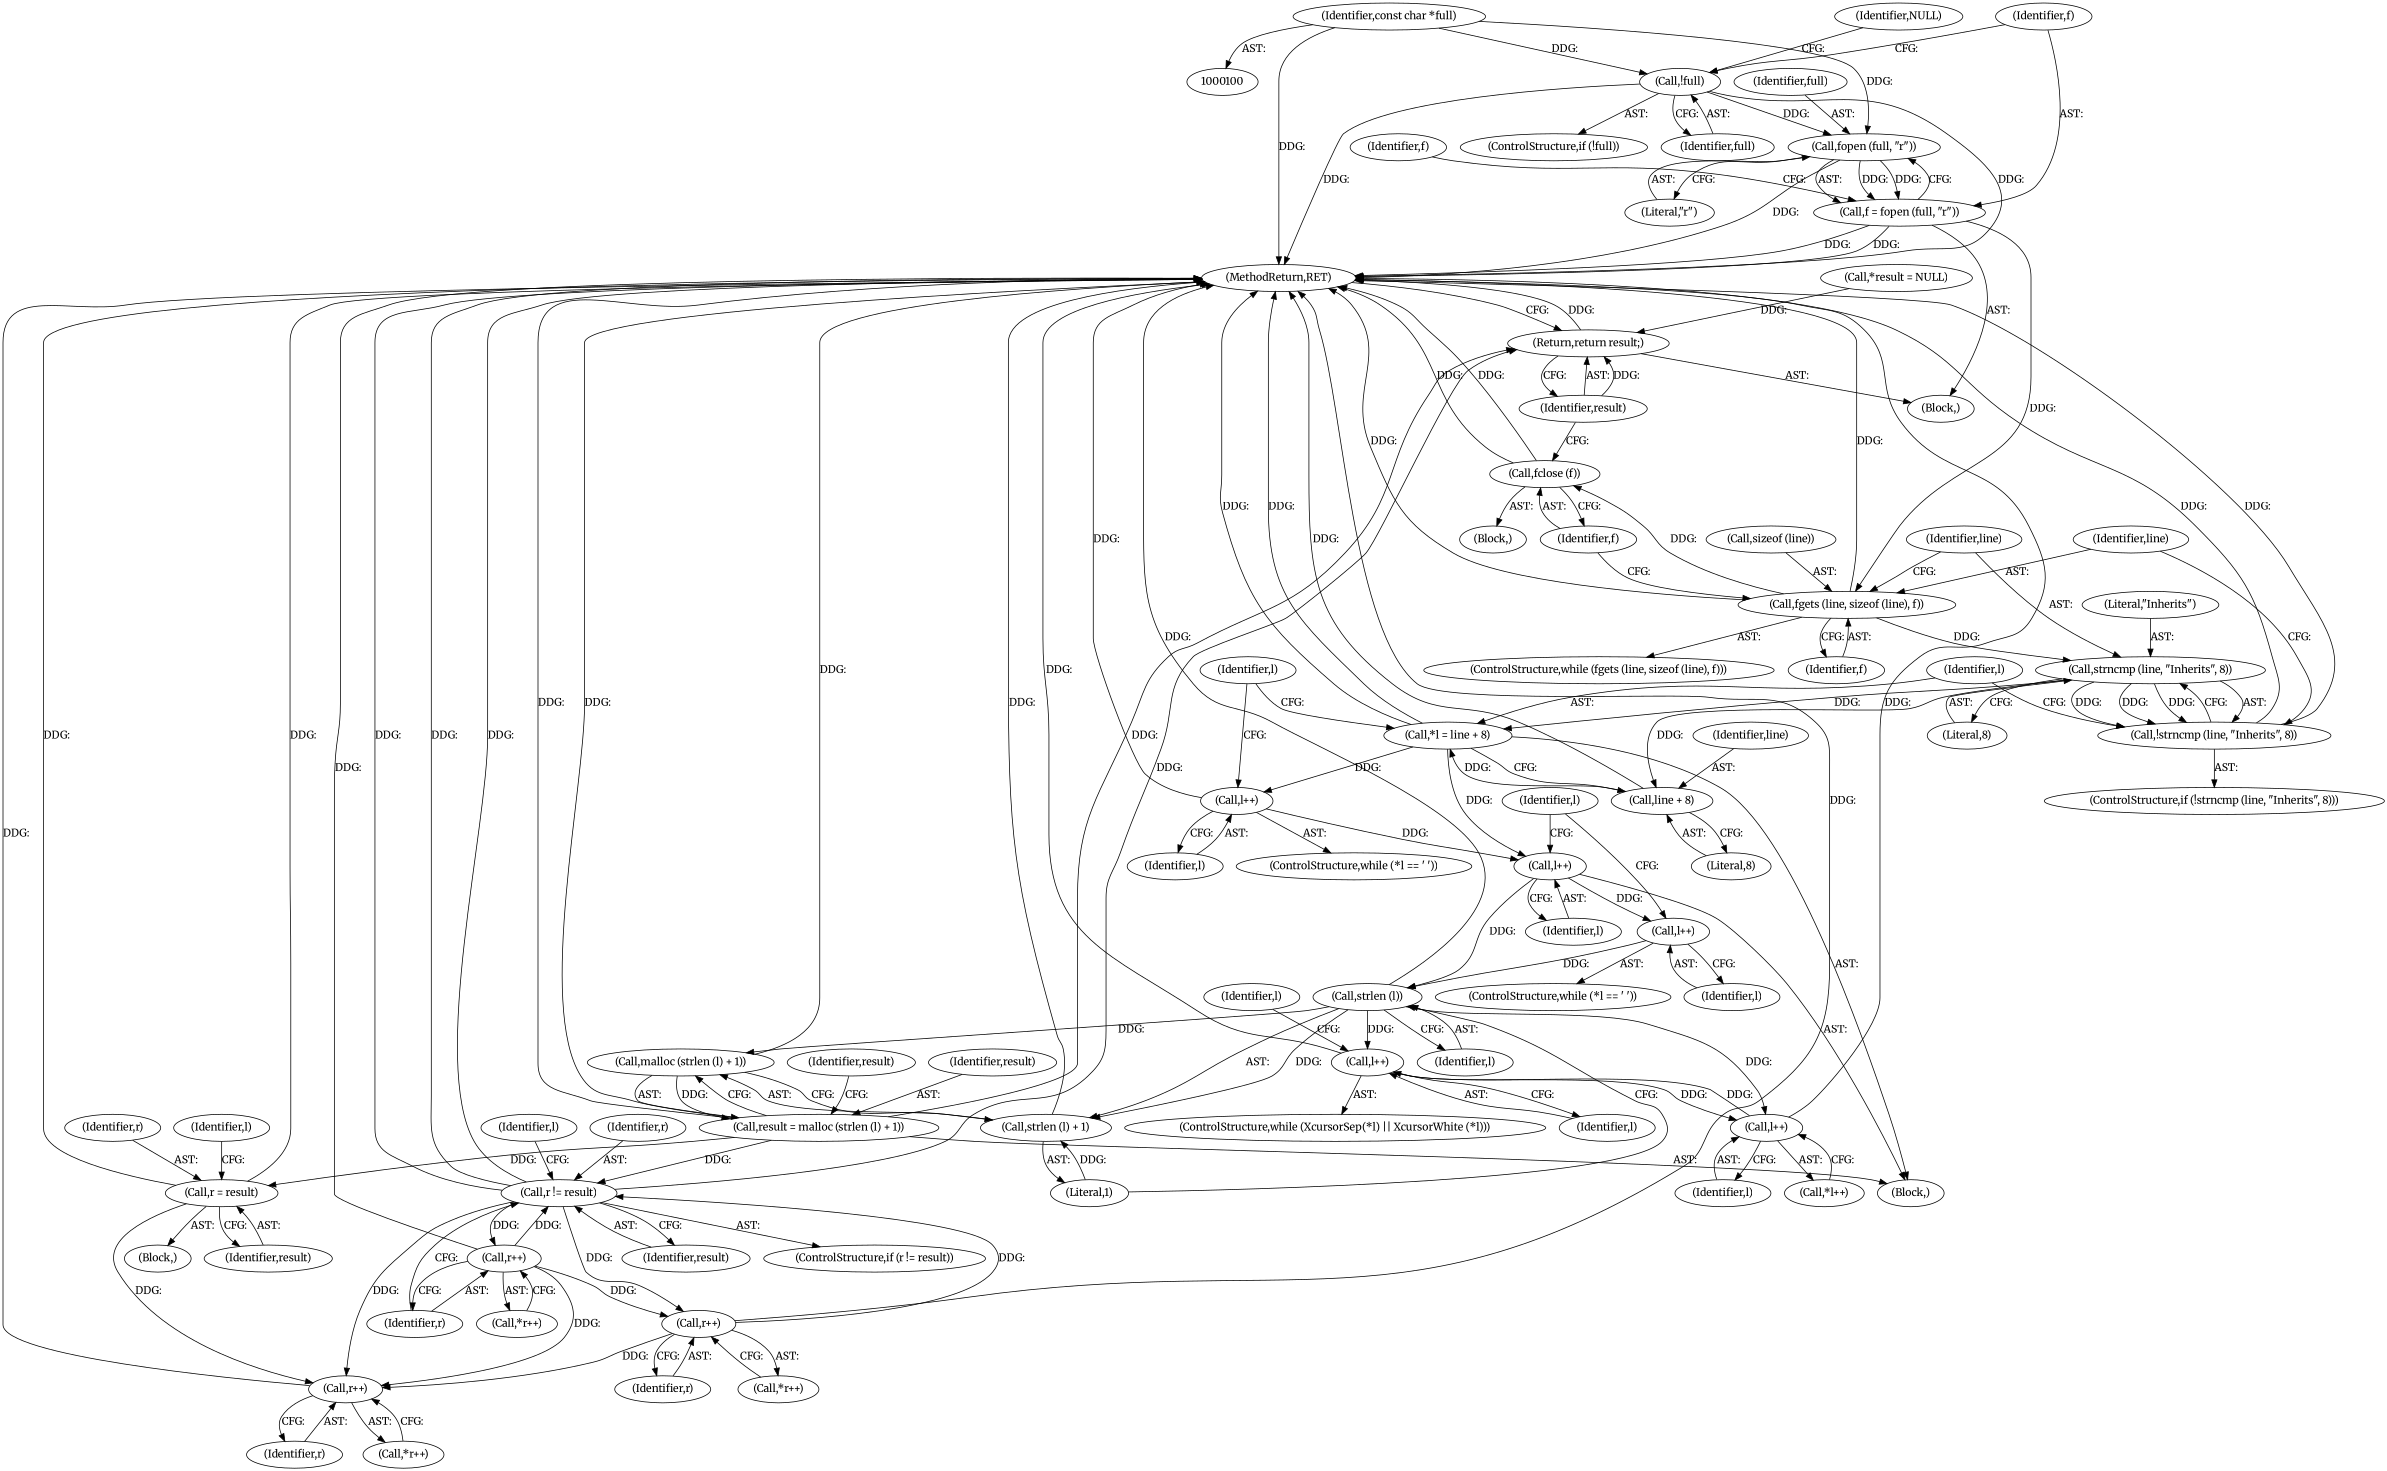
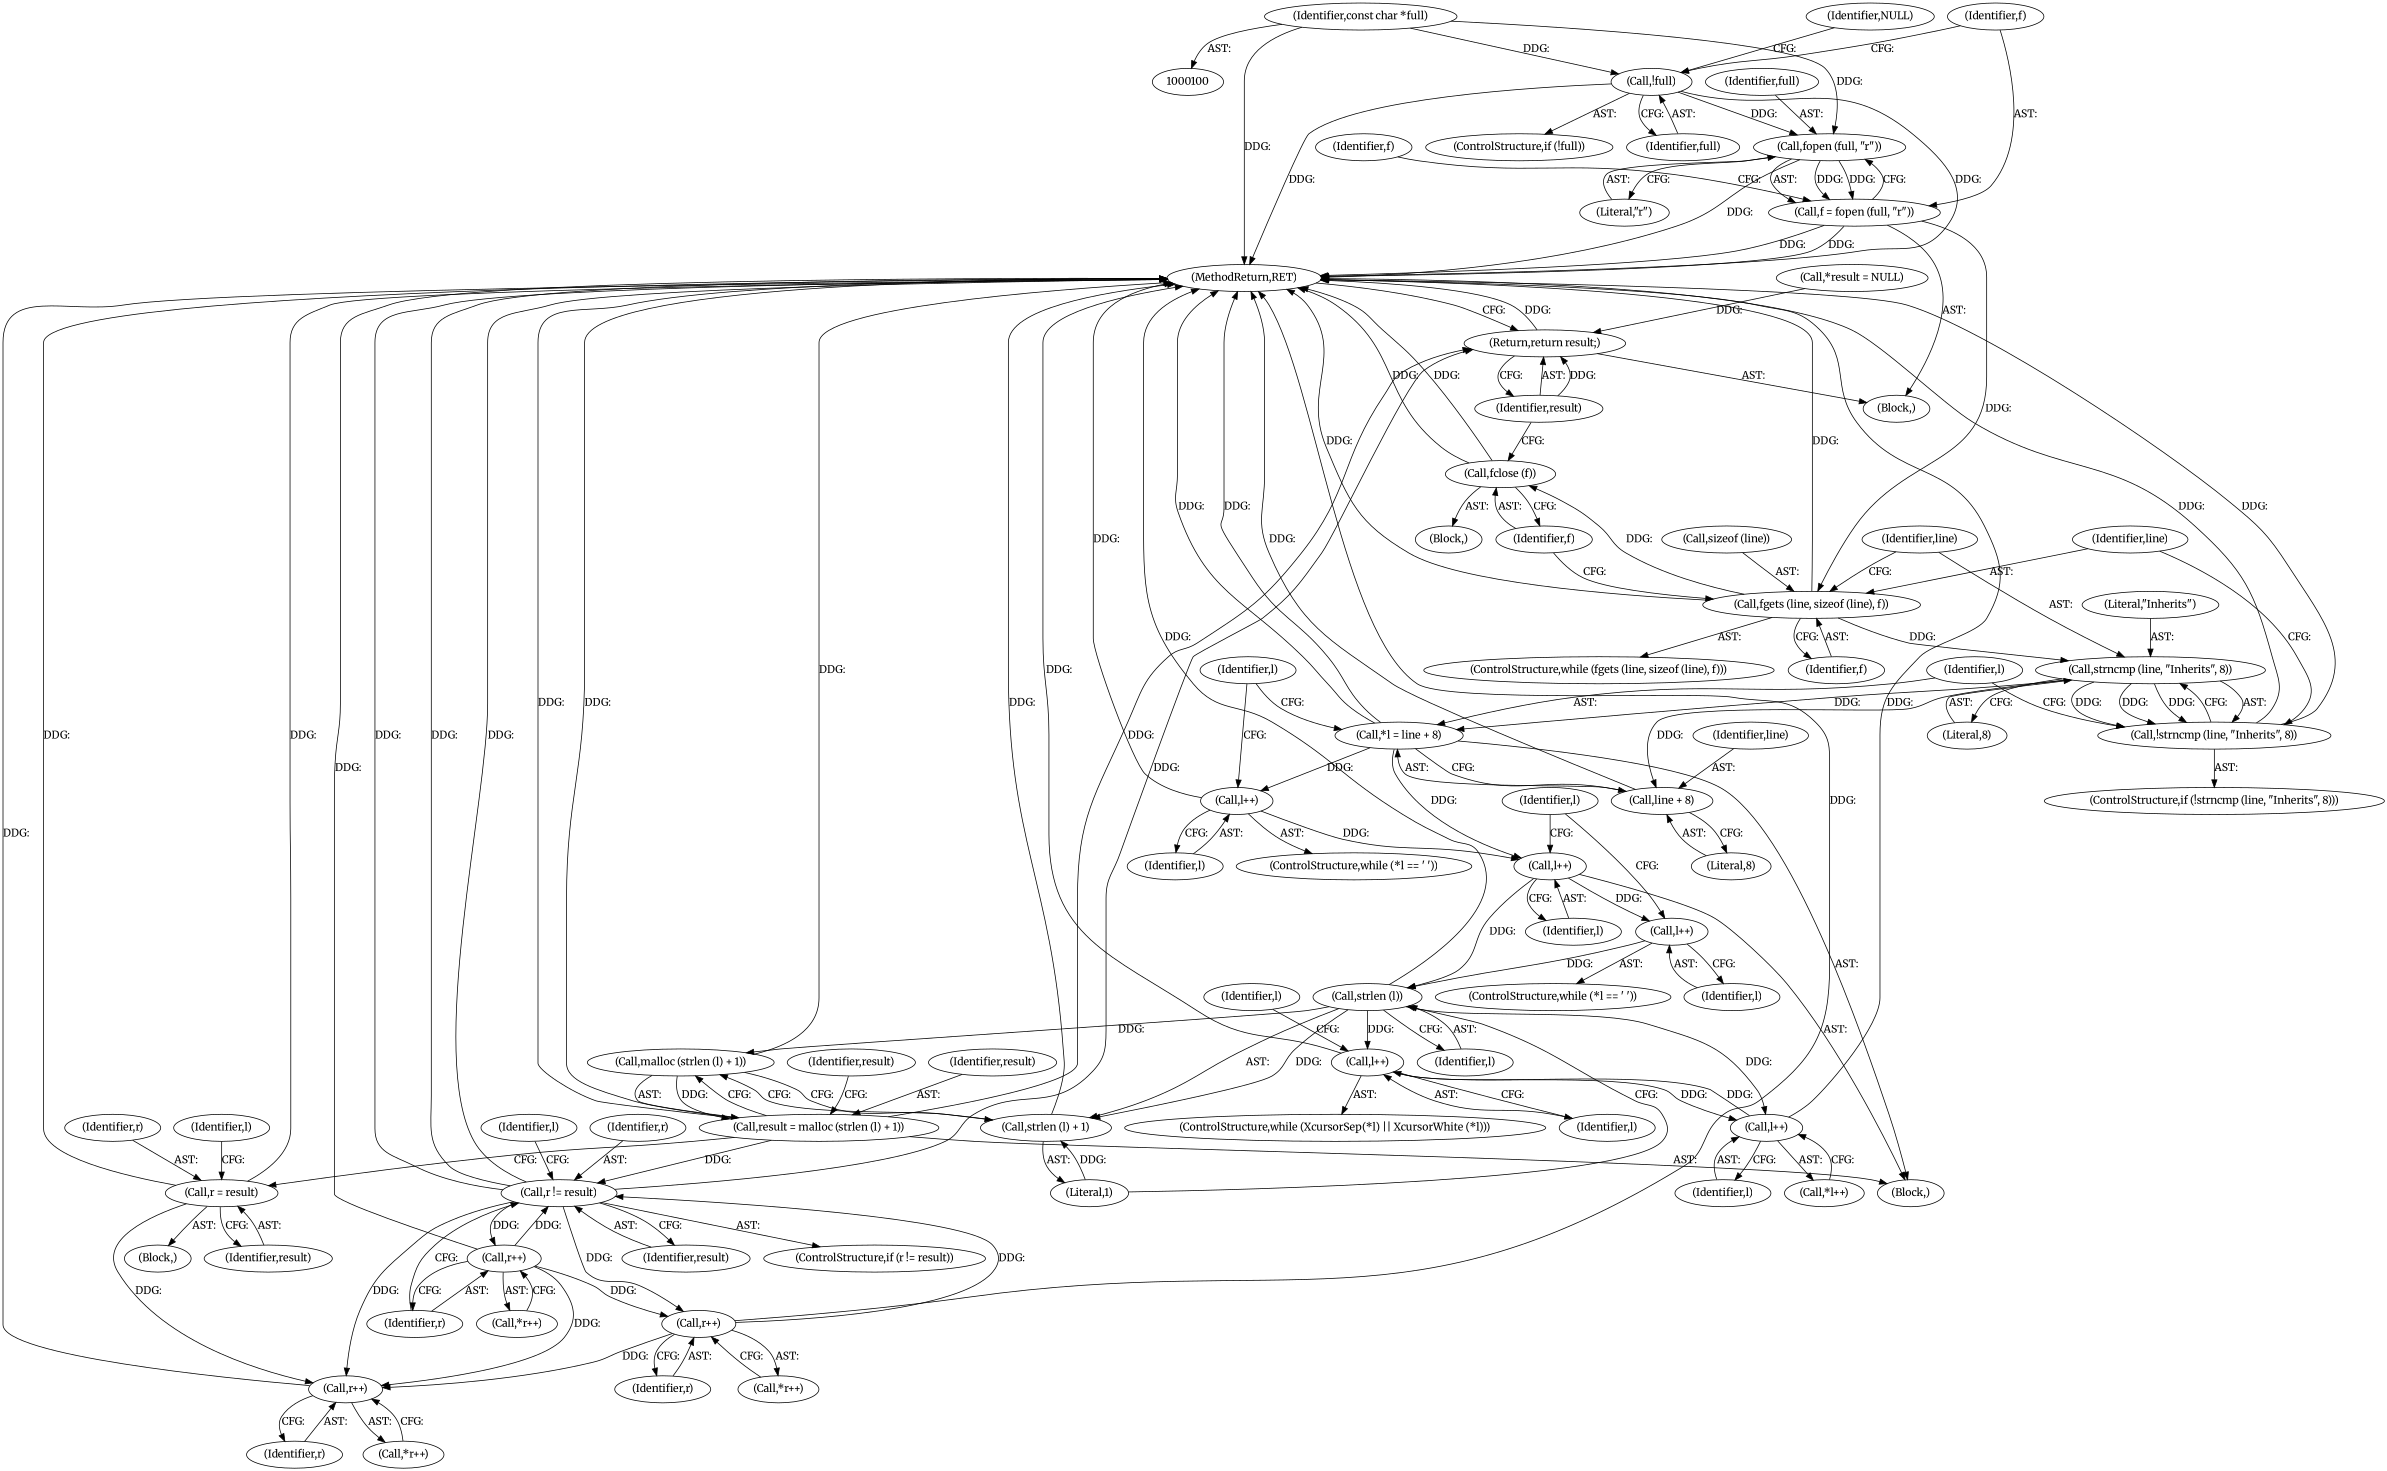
(1479, 768) -> (1418, 768)
(781, 1095) -> (781, 1095)
(525, 1161) -> (527, 1161)
